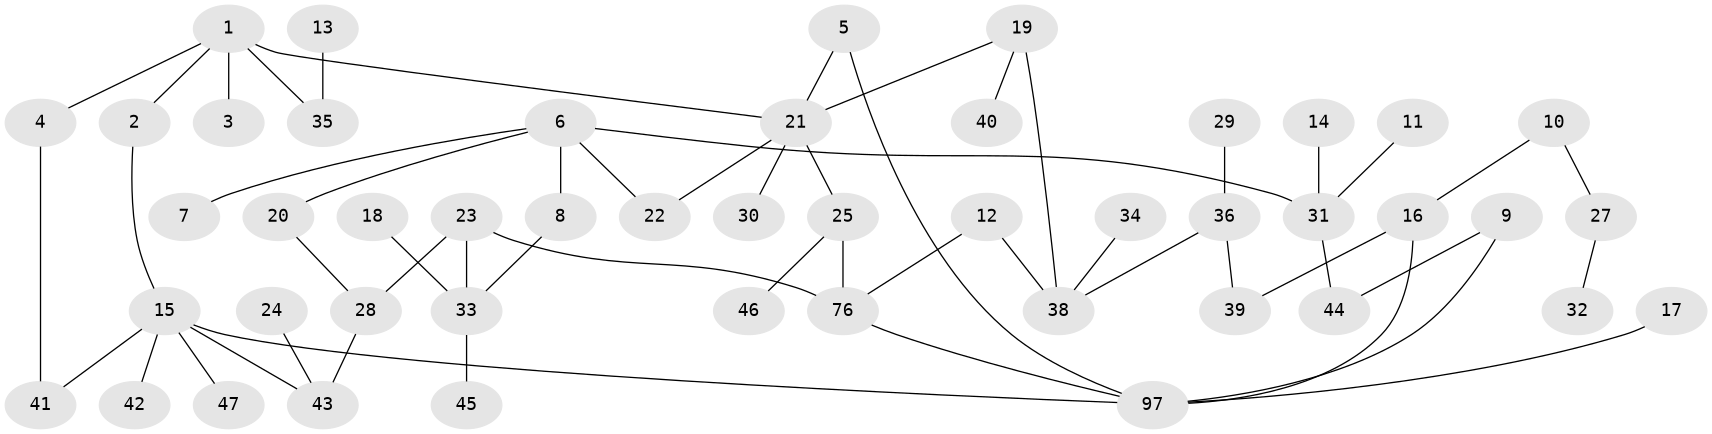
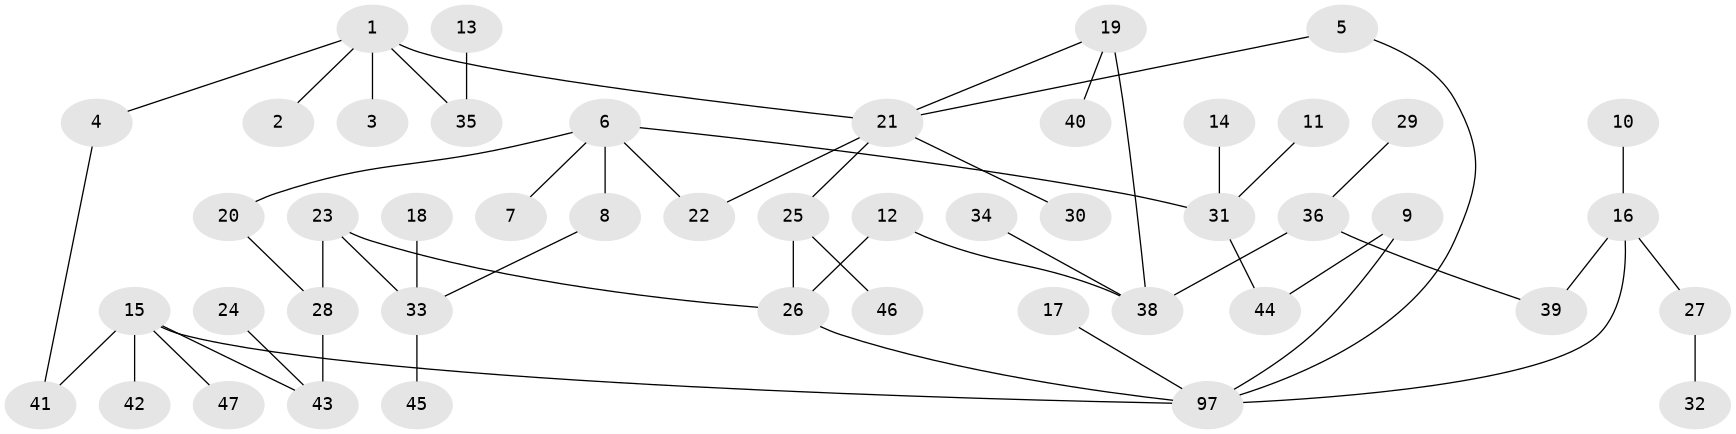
(1578, 170) -> (1659, 264)
(134, 219) -> none
(843, 311) -> (793, 311)
